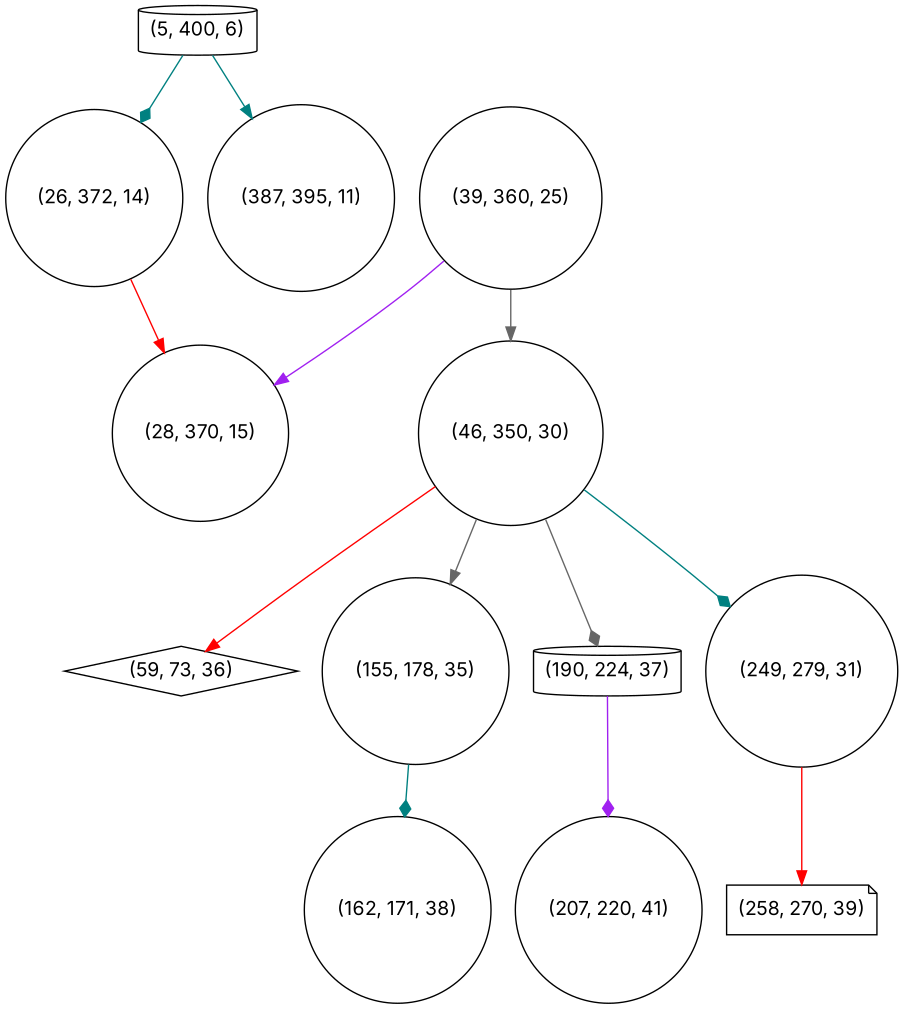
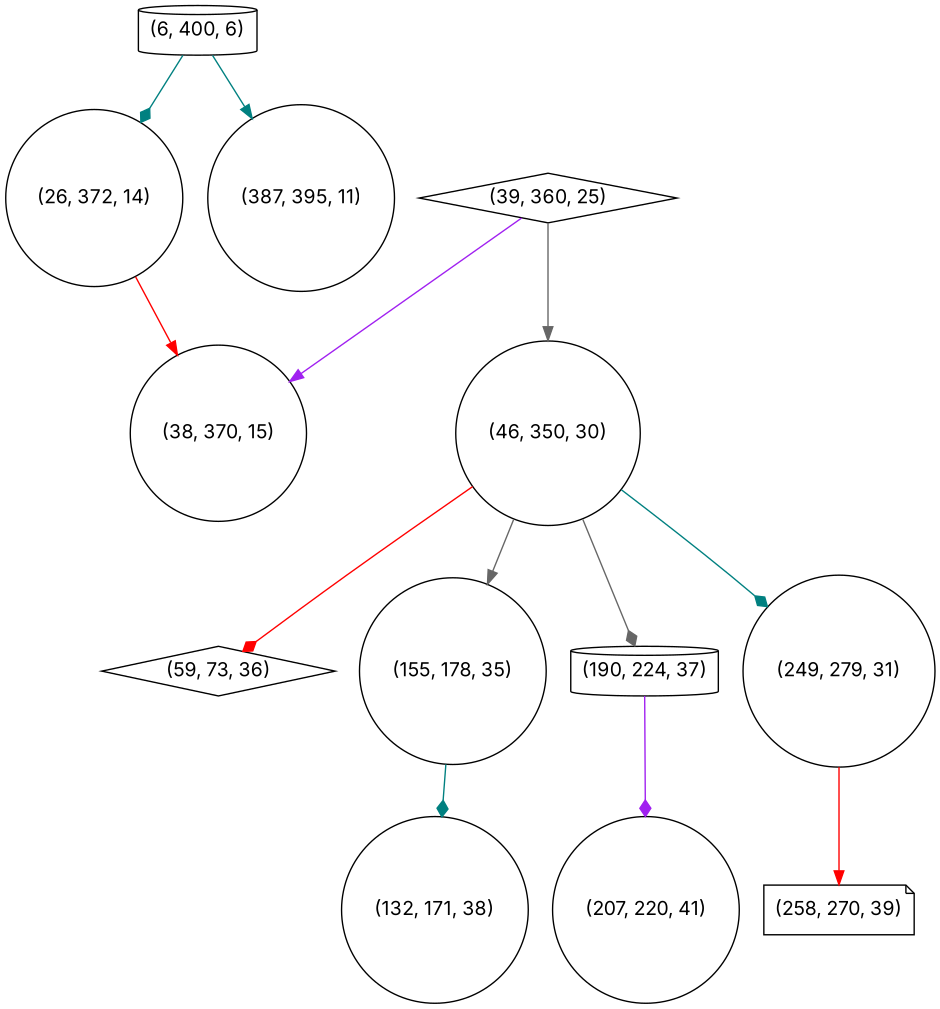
(198, 30) -> (198, 30)
(511, 198) -> (548, 198)
(200, 433) -> (218, 433)
(325, 564) -> (364, 563)
(398, 910) -> (435, 910)
